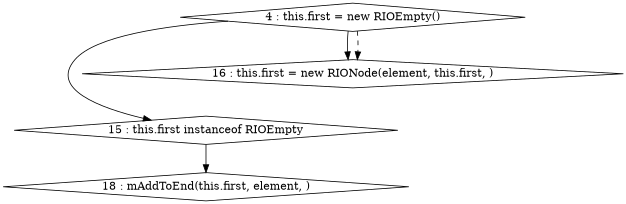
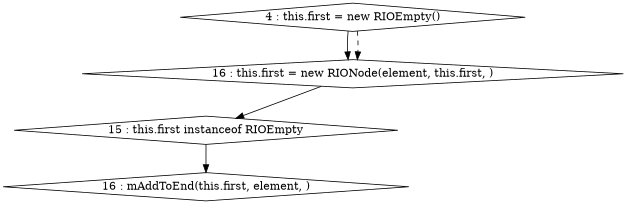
(96, 45) -> (282, 101)
(206, 187) -> (206, 187)
